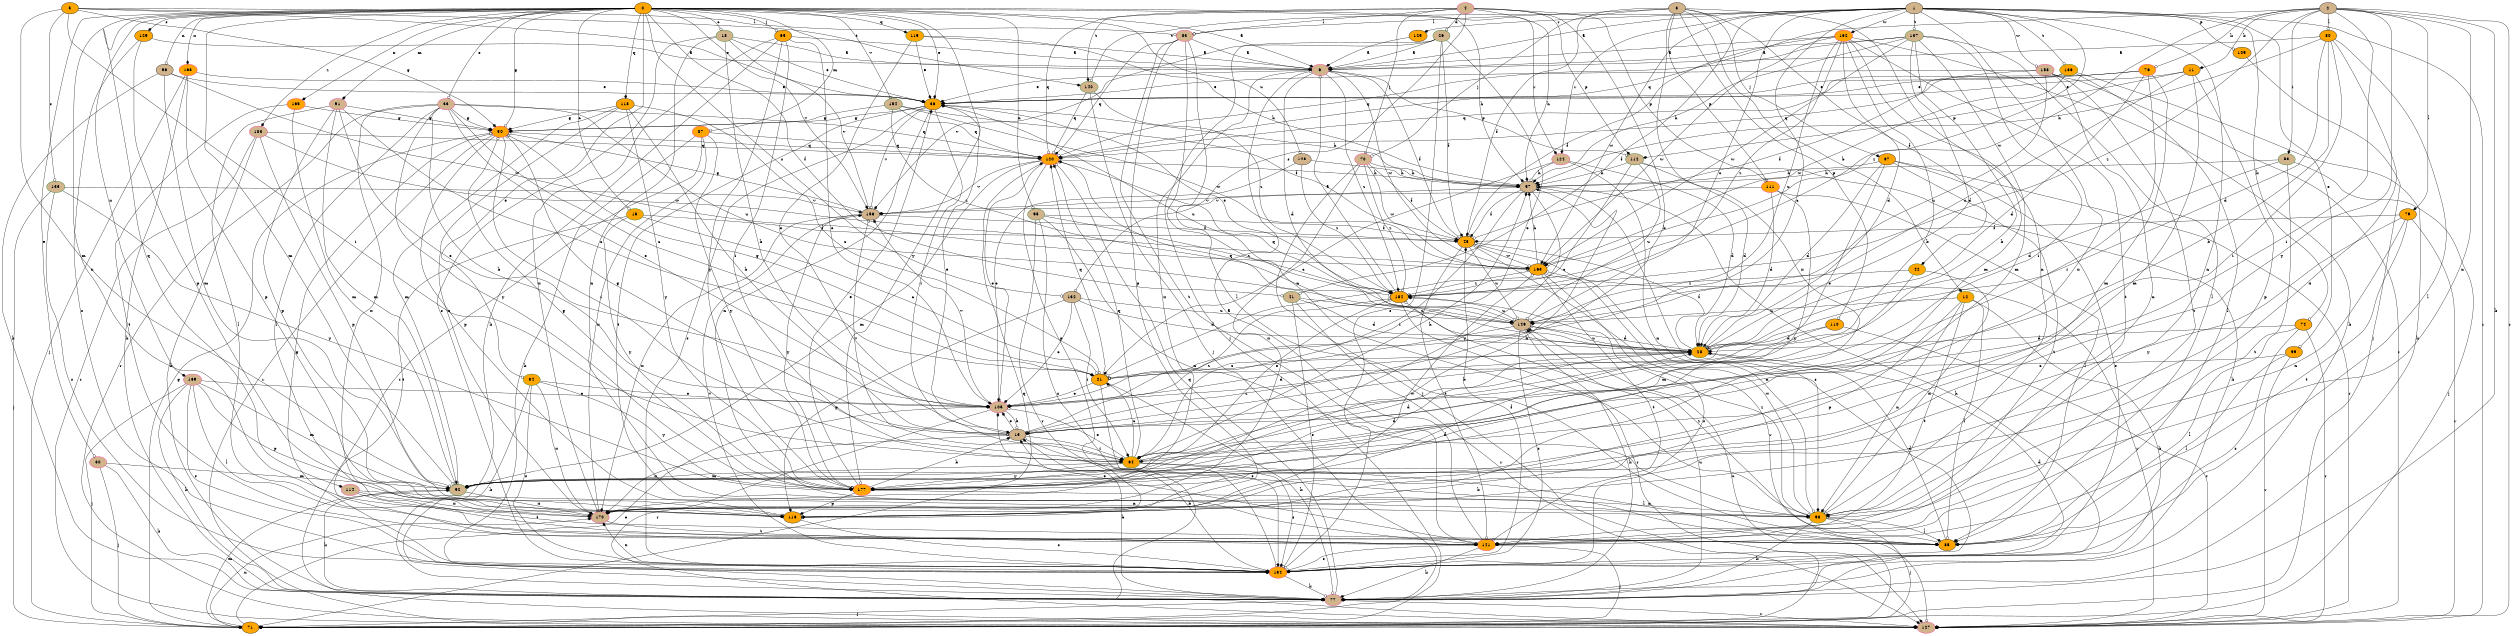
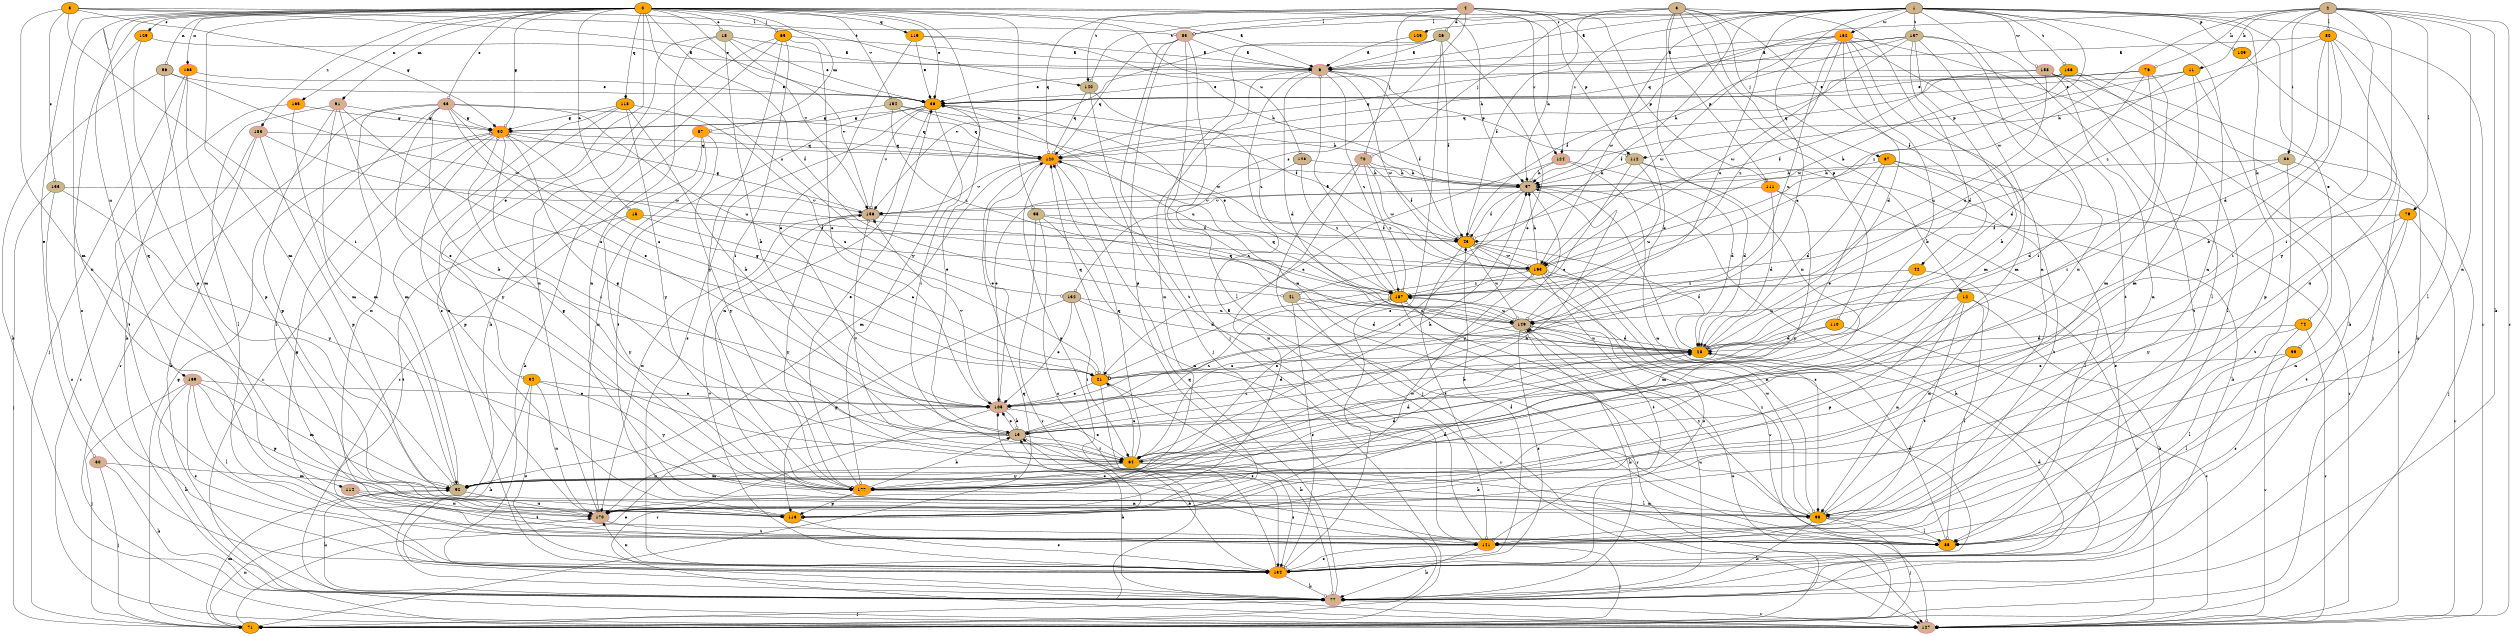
(1399, 297) -> (1399, 297)
